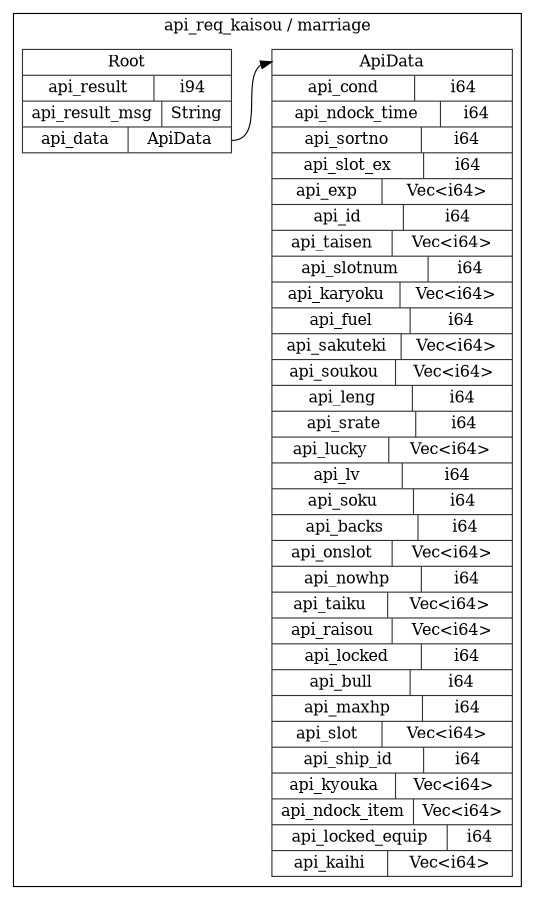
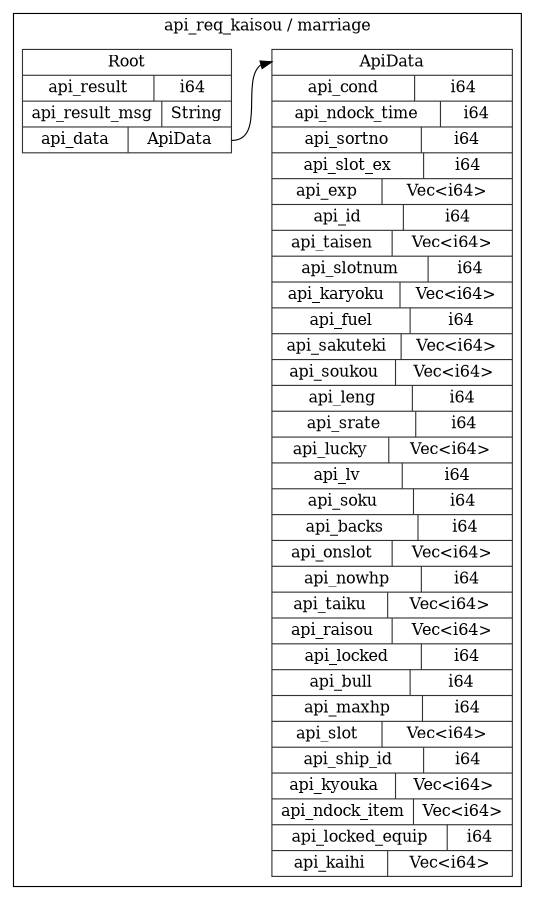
(193, 88) -> (193, 88)
